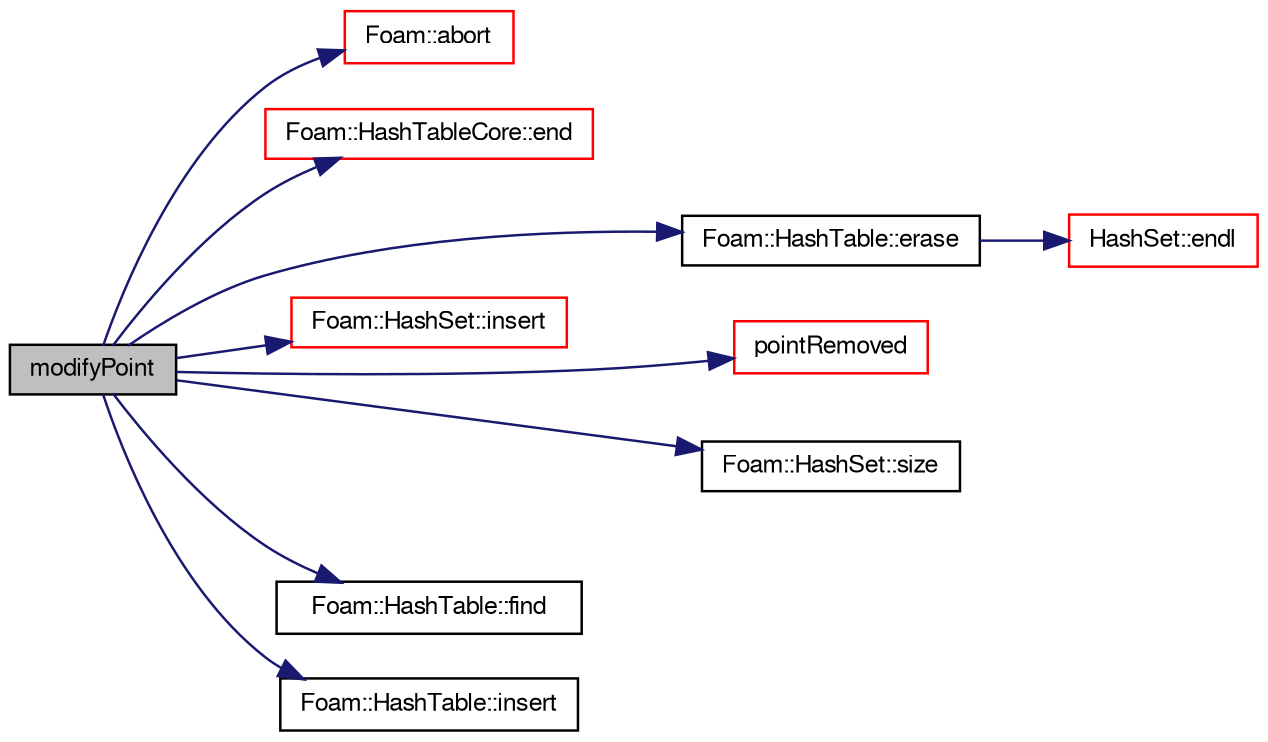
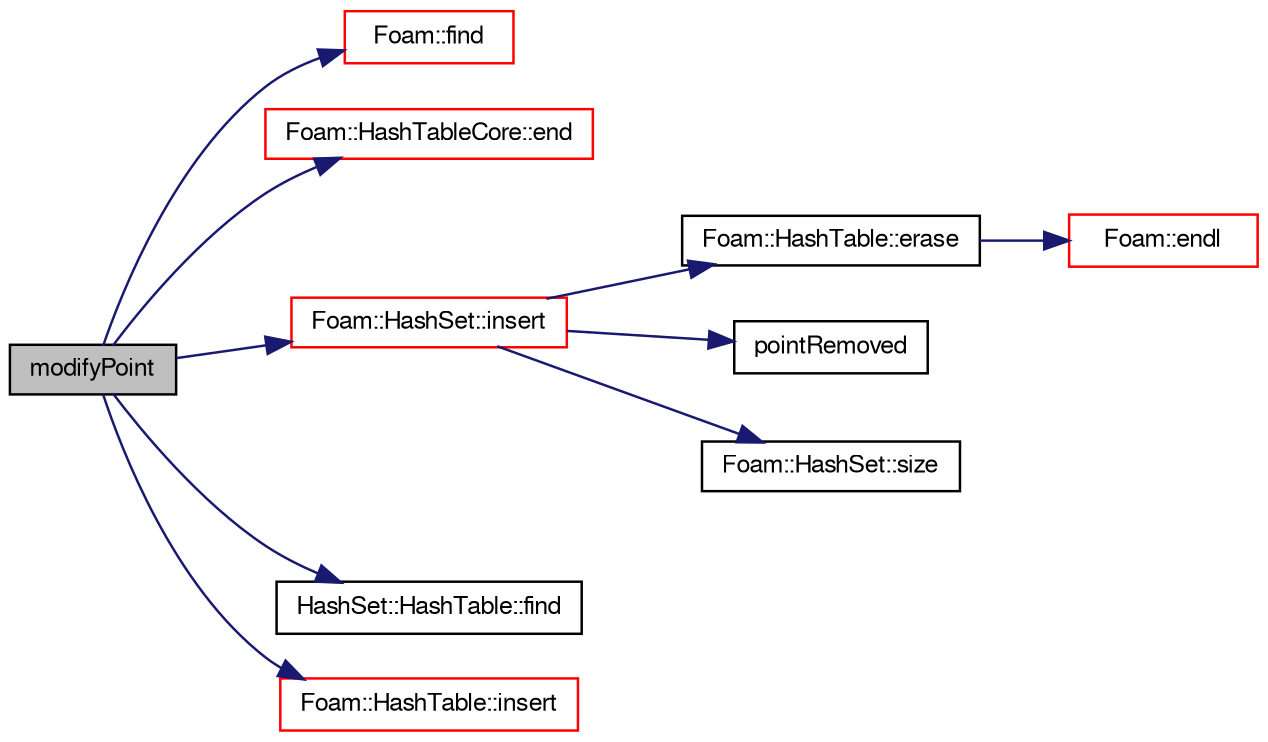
(429, 37) -> (429, 37)
(1163, 241) -> (1163, 241)
(383, 250) -> (618, 284)
(831, 347) -> (831, 347)
(443, 374) -> (638, 335)
(427, 413) -> (618, 390)
(429, 608) -> (429, 608)
(429, 704) -> (429, 704)
